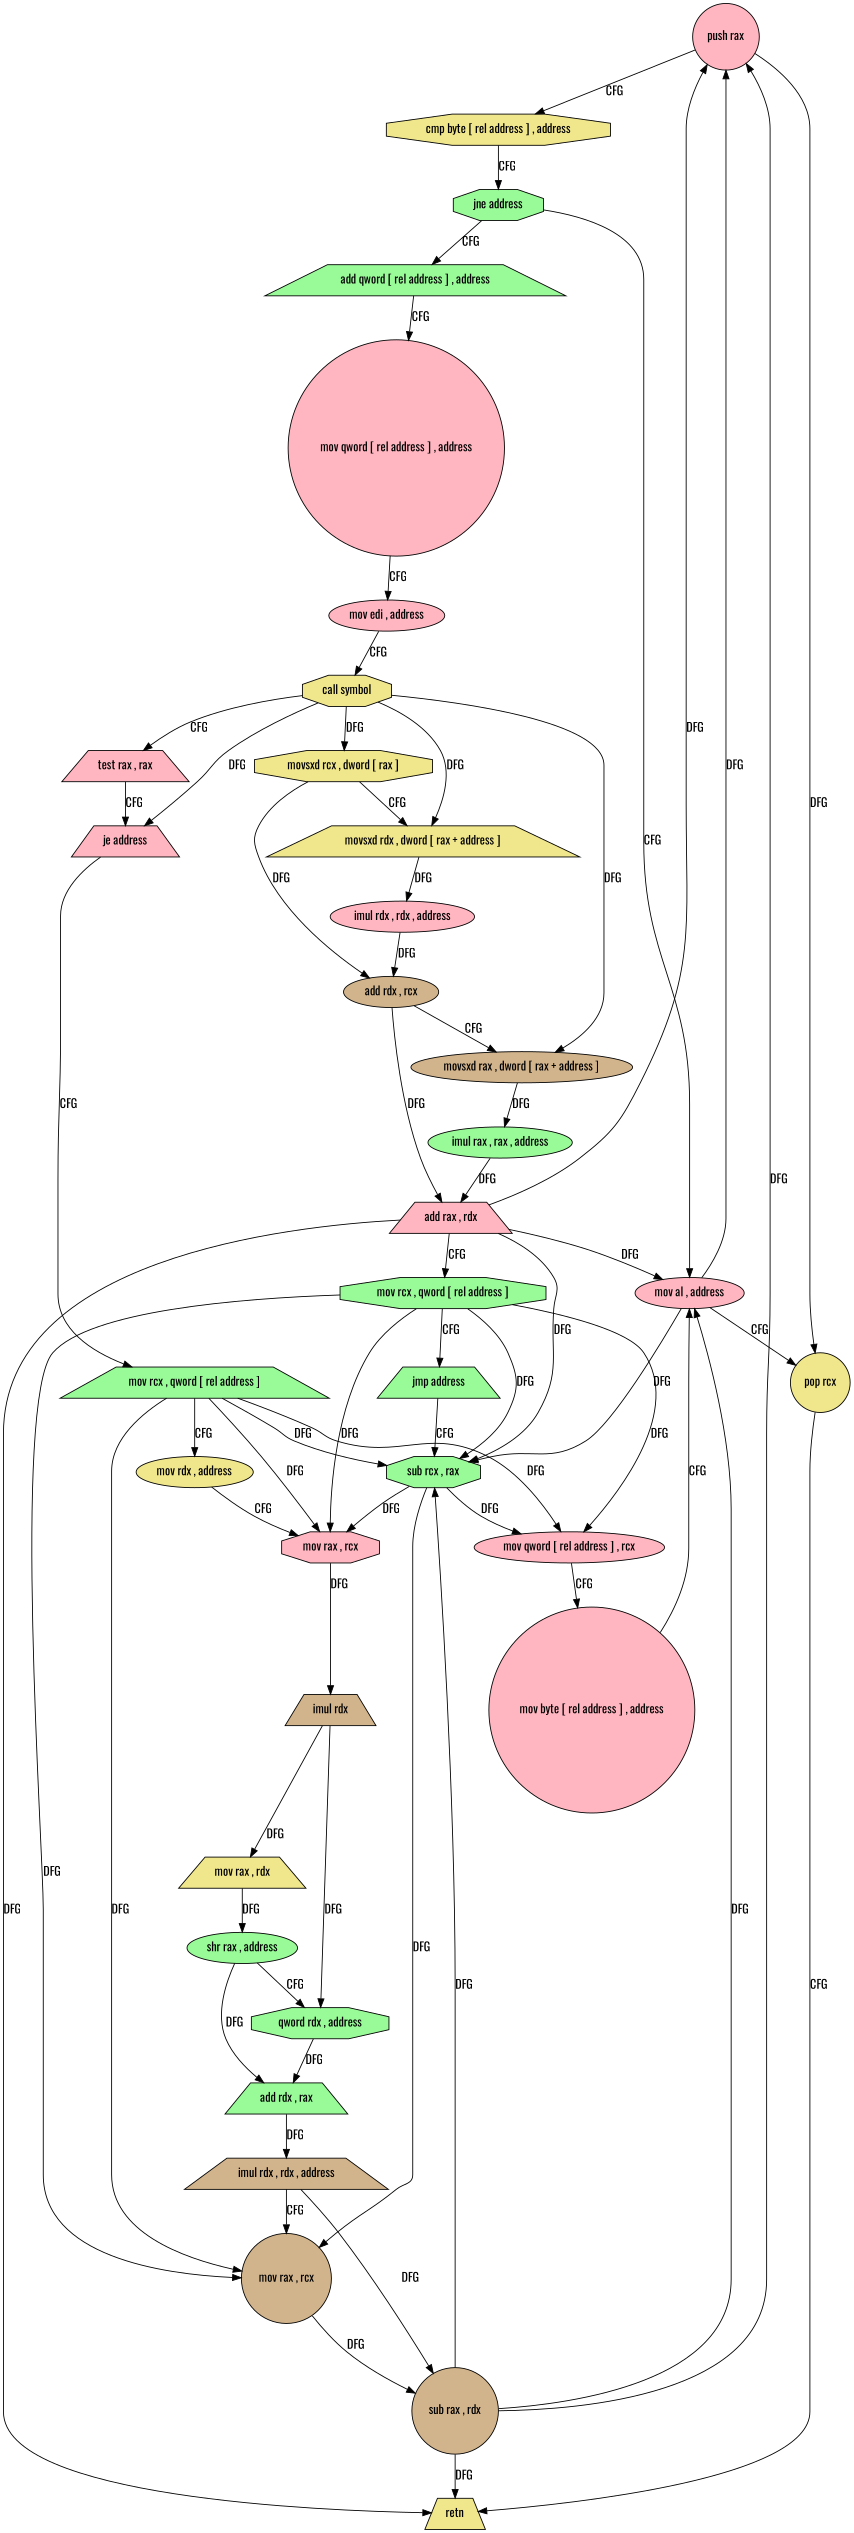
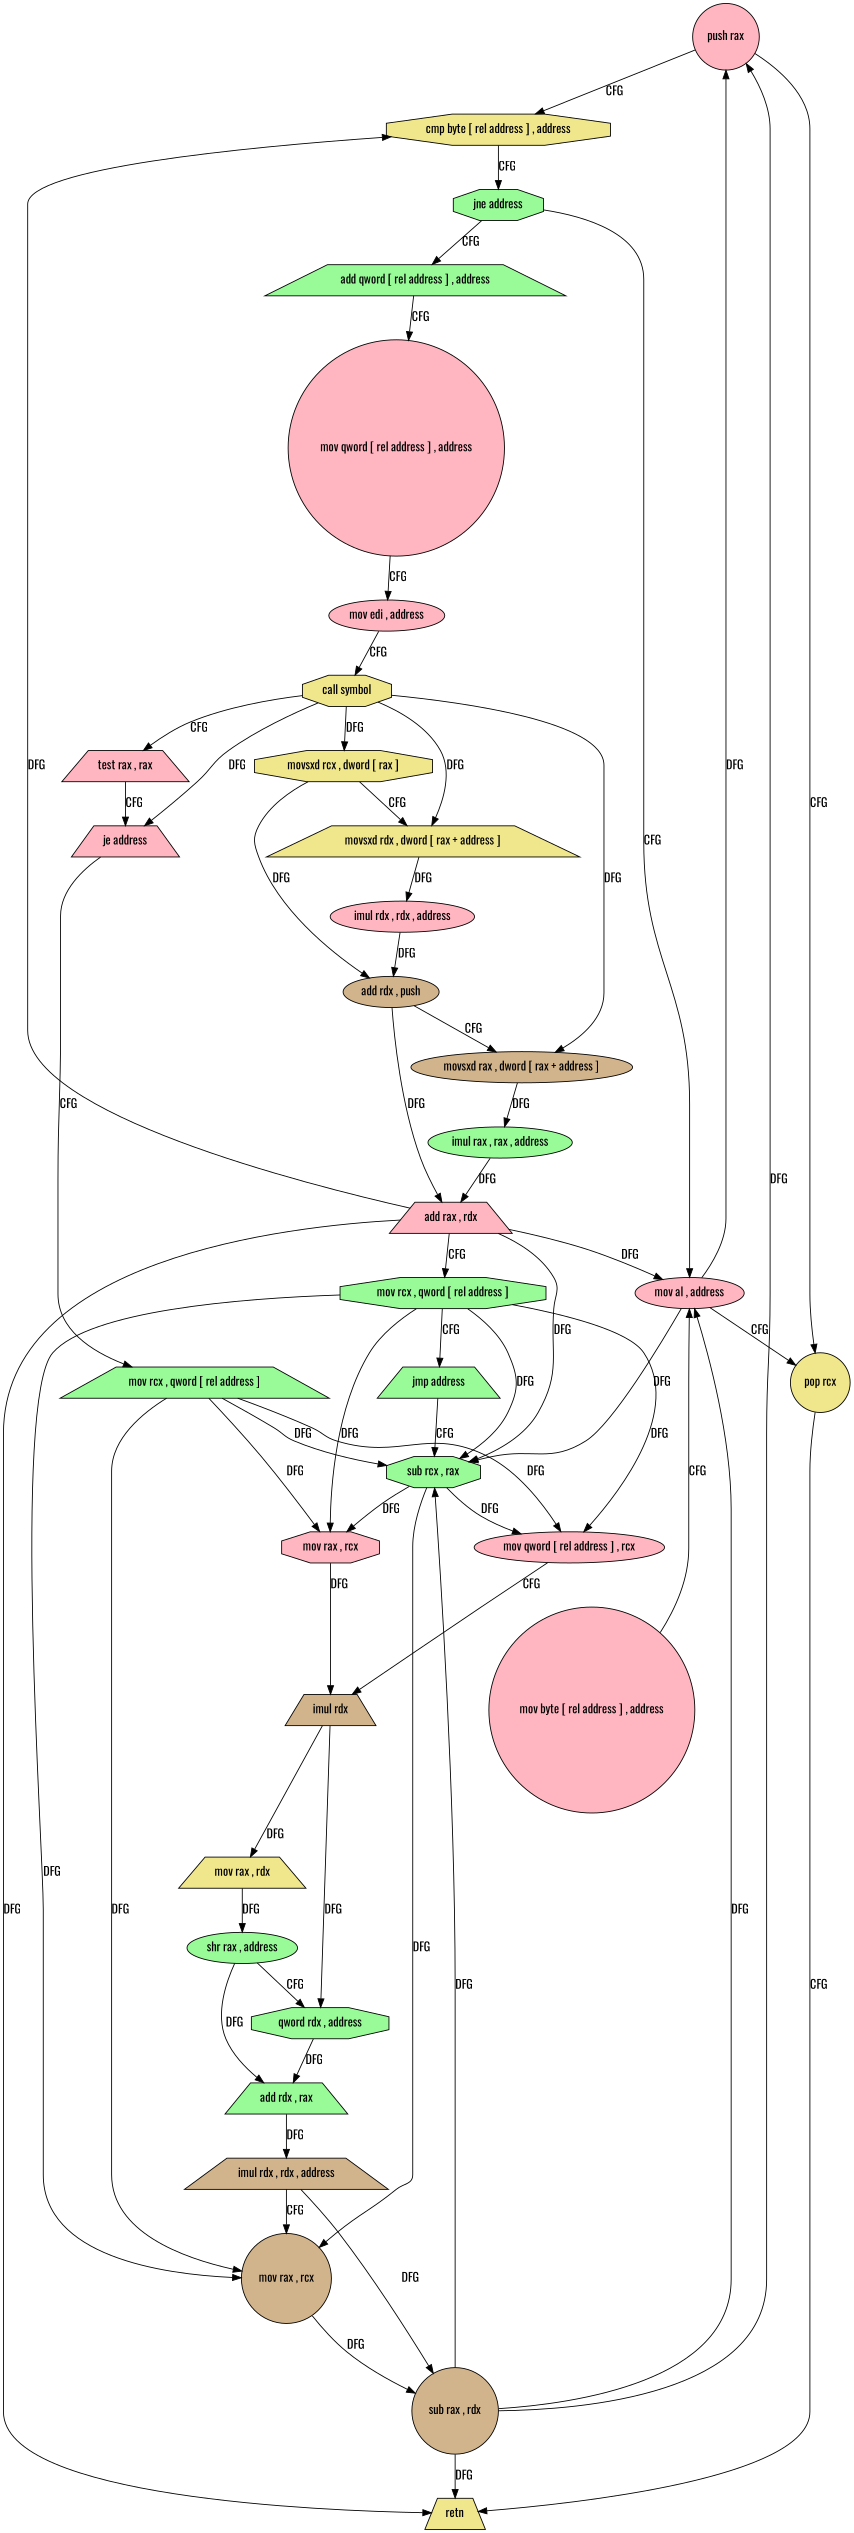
(686, 680) -> (28, 652)
(819, 804) -> (819, 804)
(391, 992) -> (391, 992)
(195, 1472) -> none
(574, 1581) -> (453, 1626)
